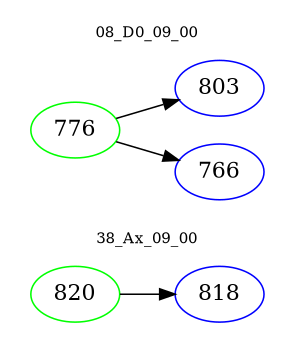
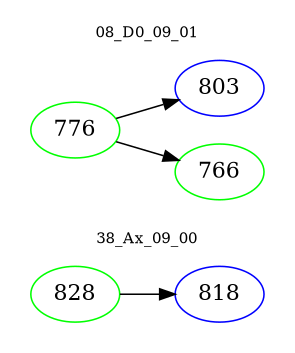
(147, 33) -> (147, 33)
(220, 172) -> (220, 172)
(75, 294) -> (75, 294)
